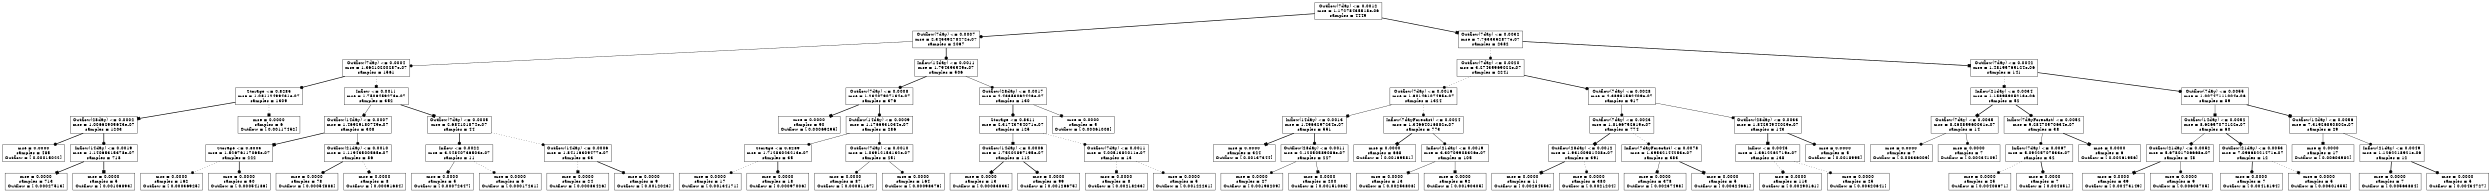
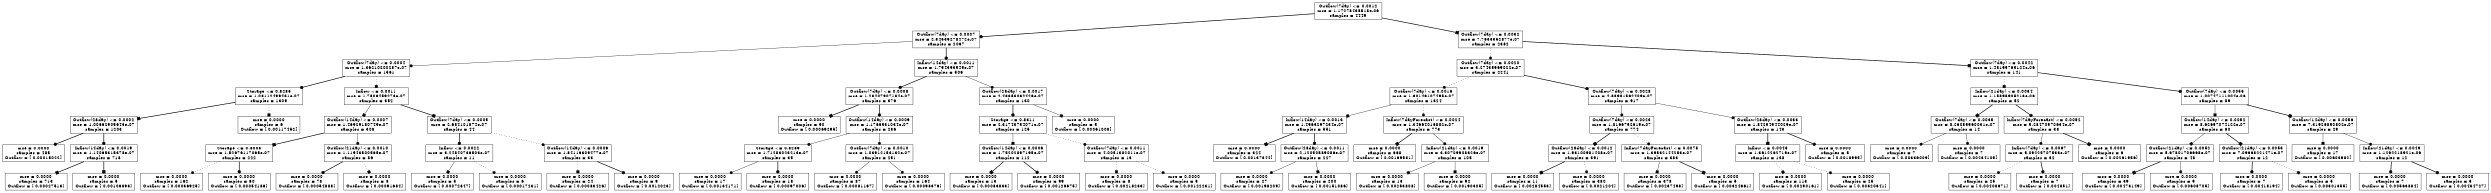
(745, 167) -> (745, 167)
